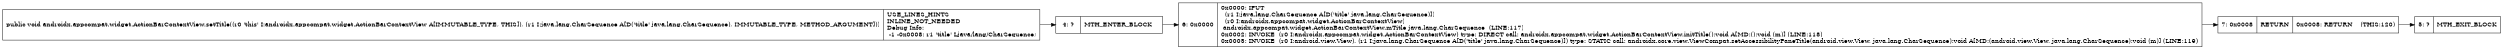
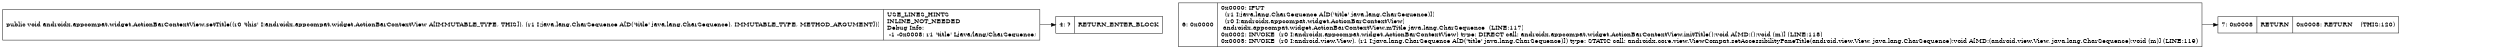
(1118, 25) -> (1118, 25)
(1168, 25) -> none
(2458, 25) -> none
